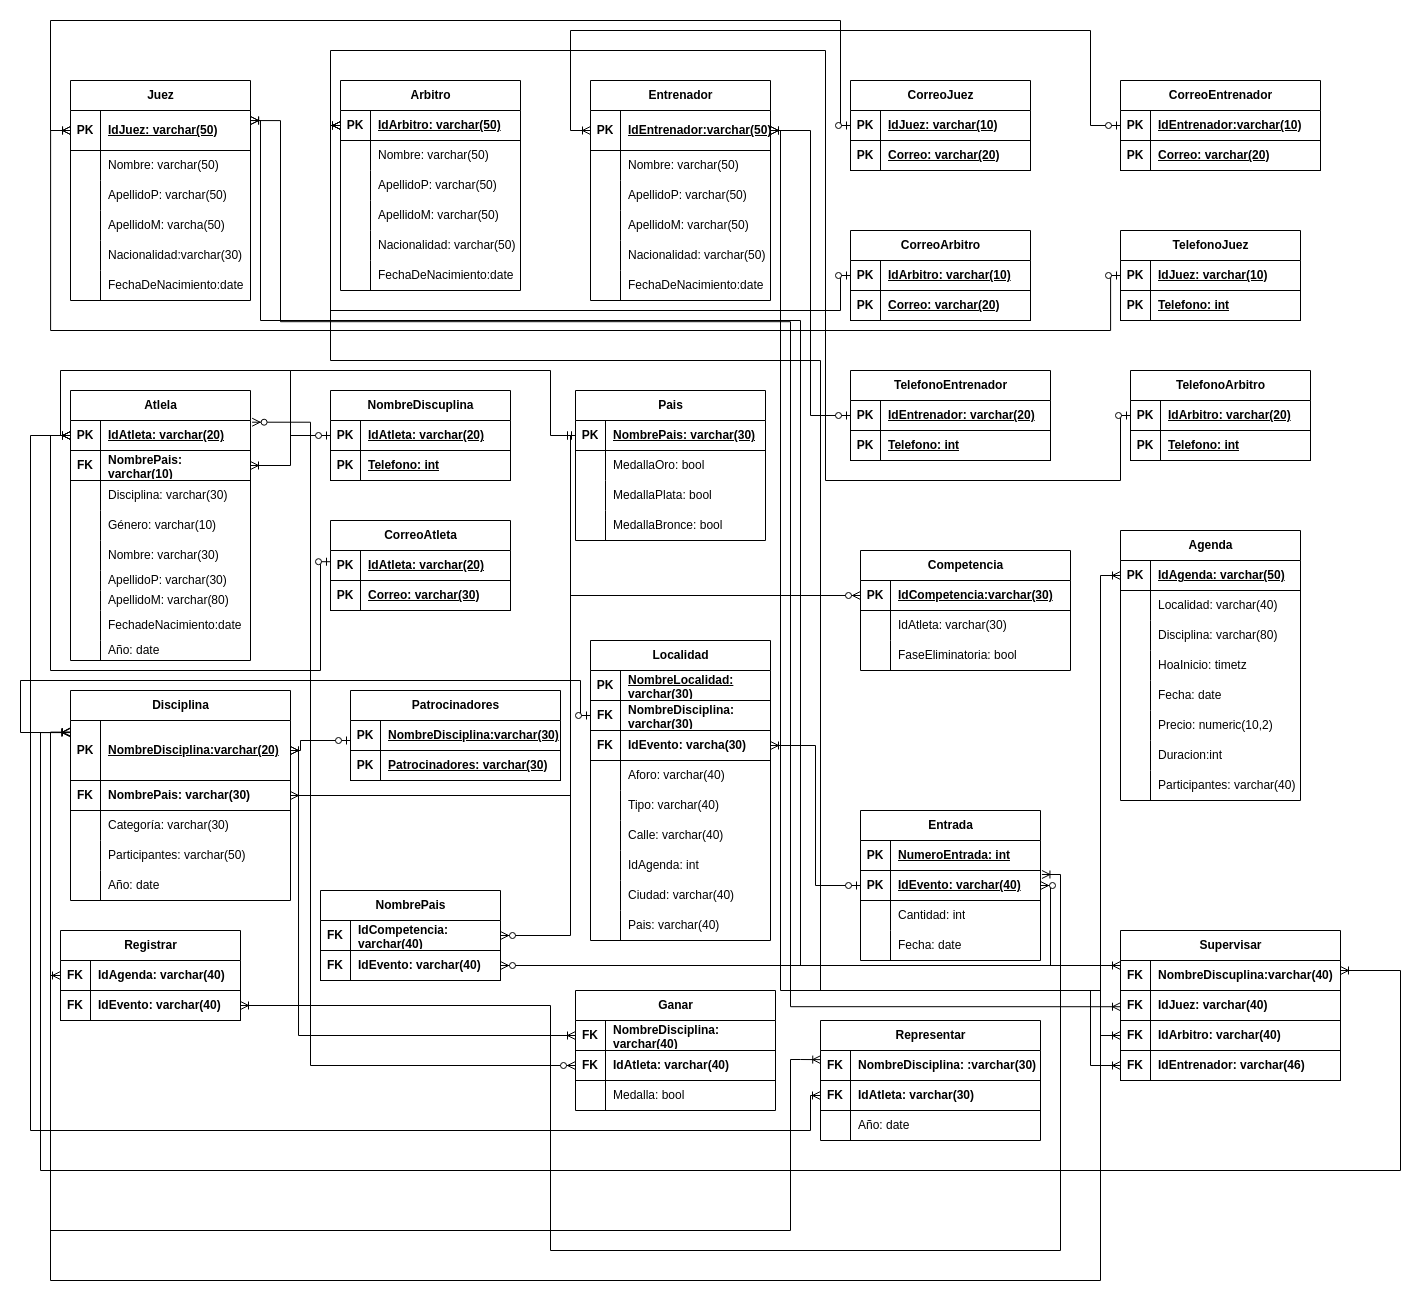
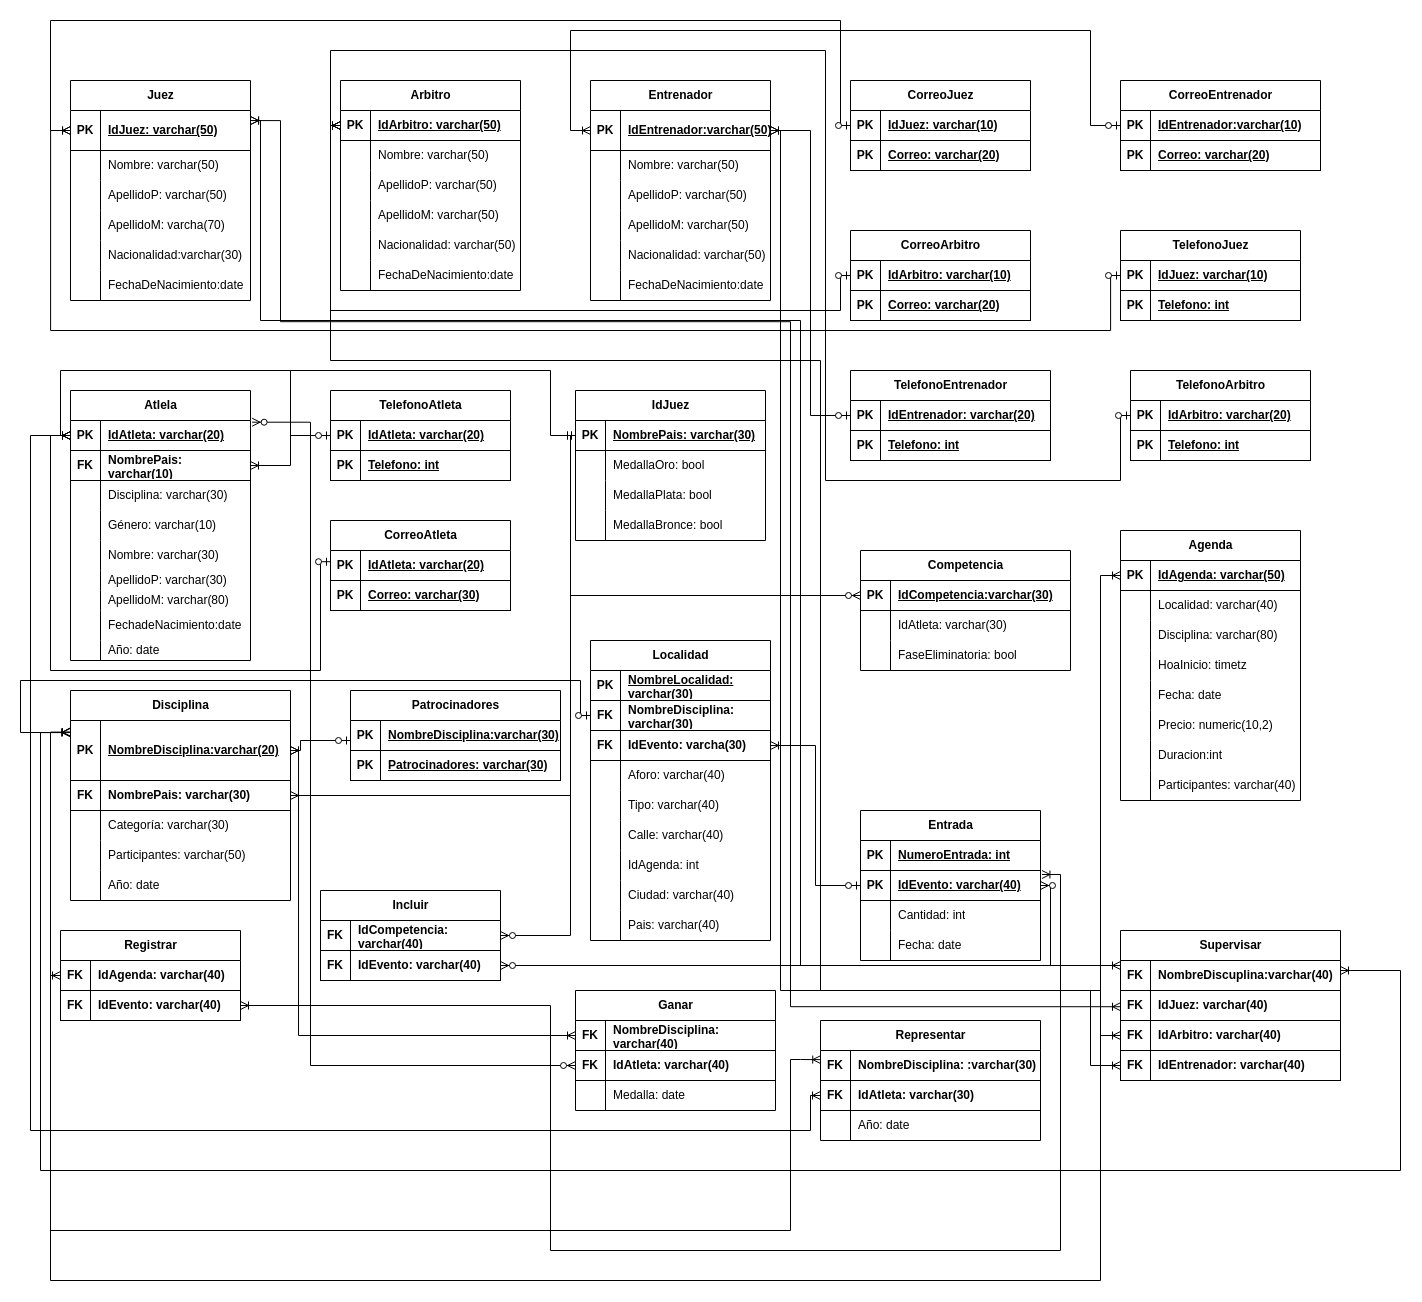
(171, 226) -> (171, 226)
(421, 406) -> (421, 406)
(671, 406) -> (671, 406)
(411, 906) -> (411, 906)
(1241, 1066) -> (1241, 1066)
(649, 1096) -> (651, 1096)
